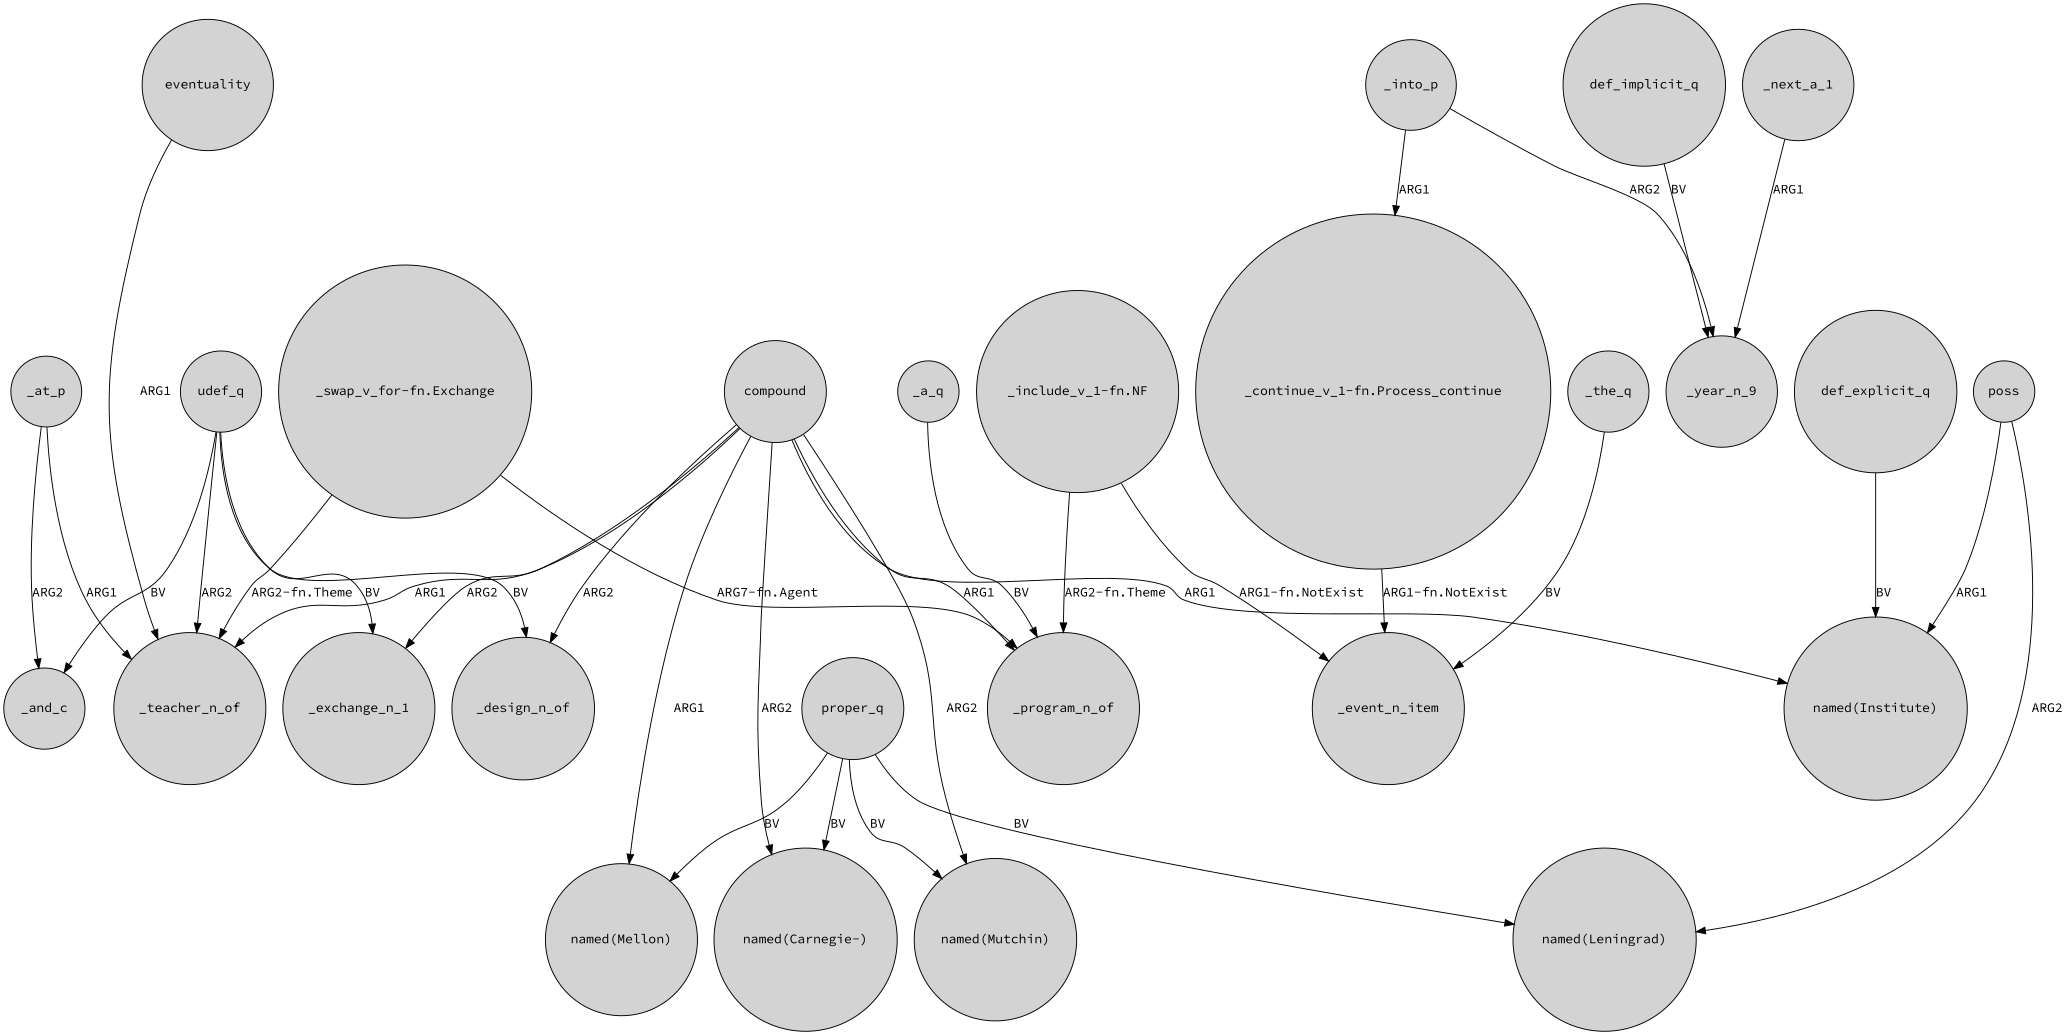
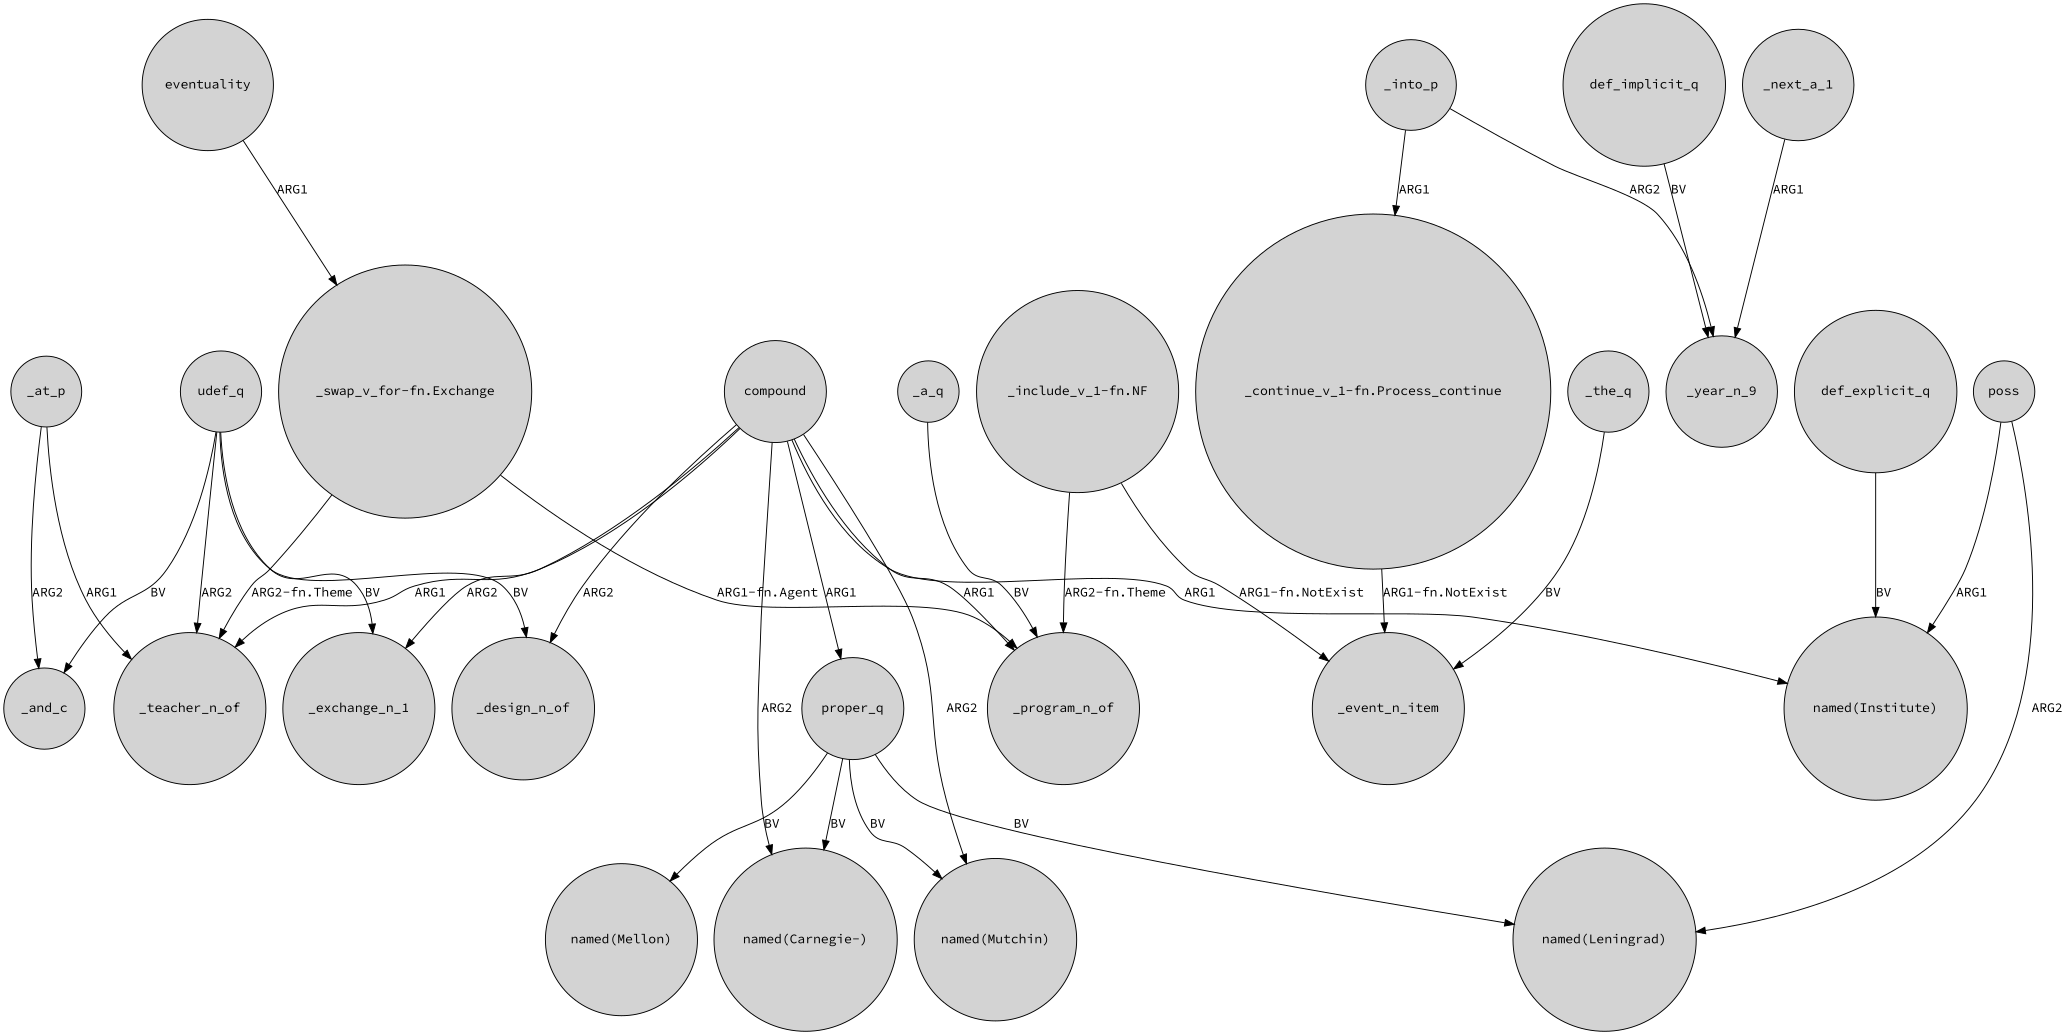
(110, 383) -> (287, 209)
(768, 593) -> (768, 593)
(670, 639) -> (813, 546)
